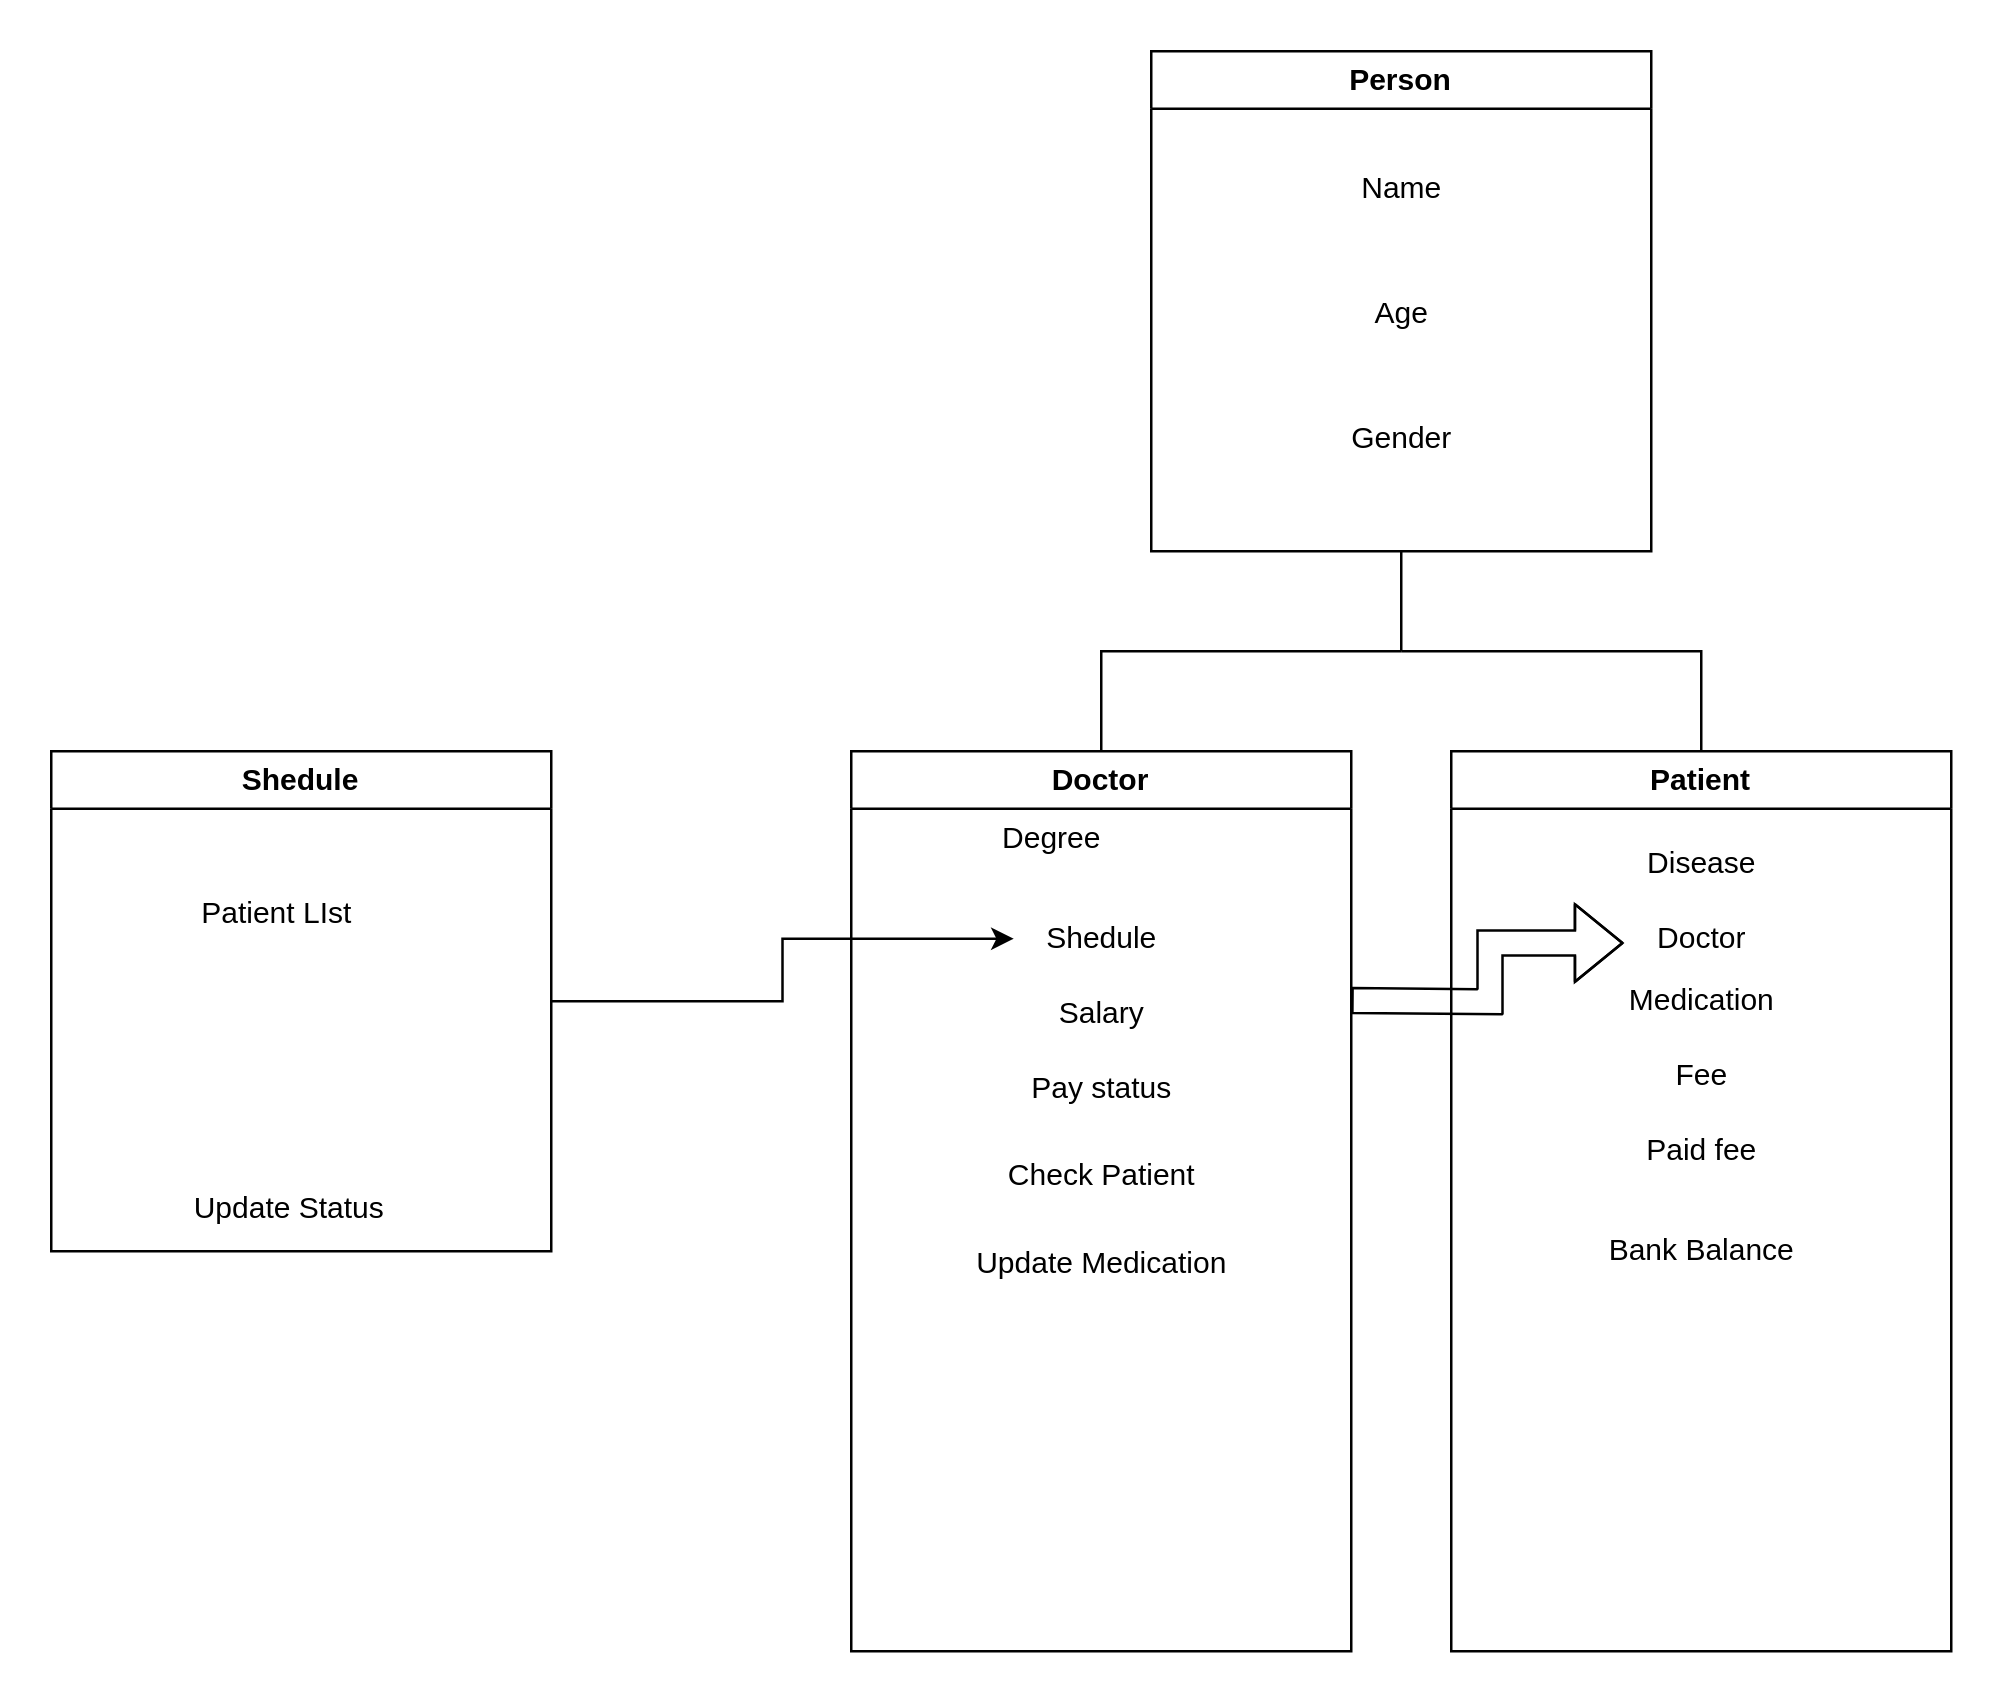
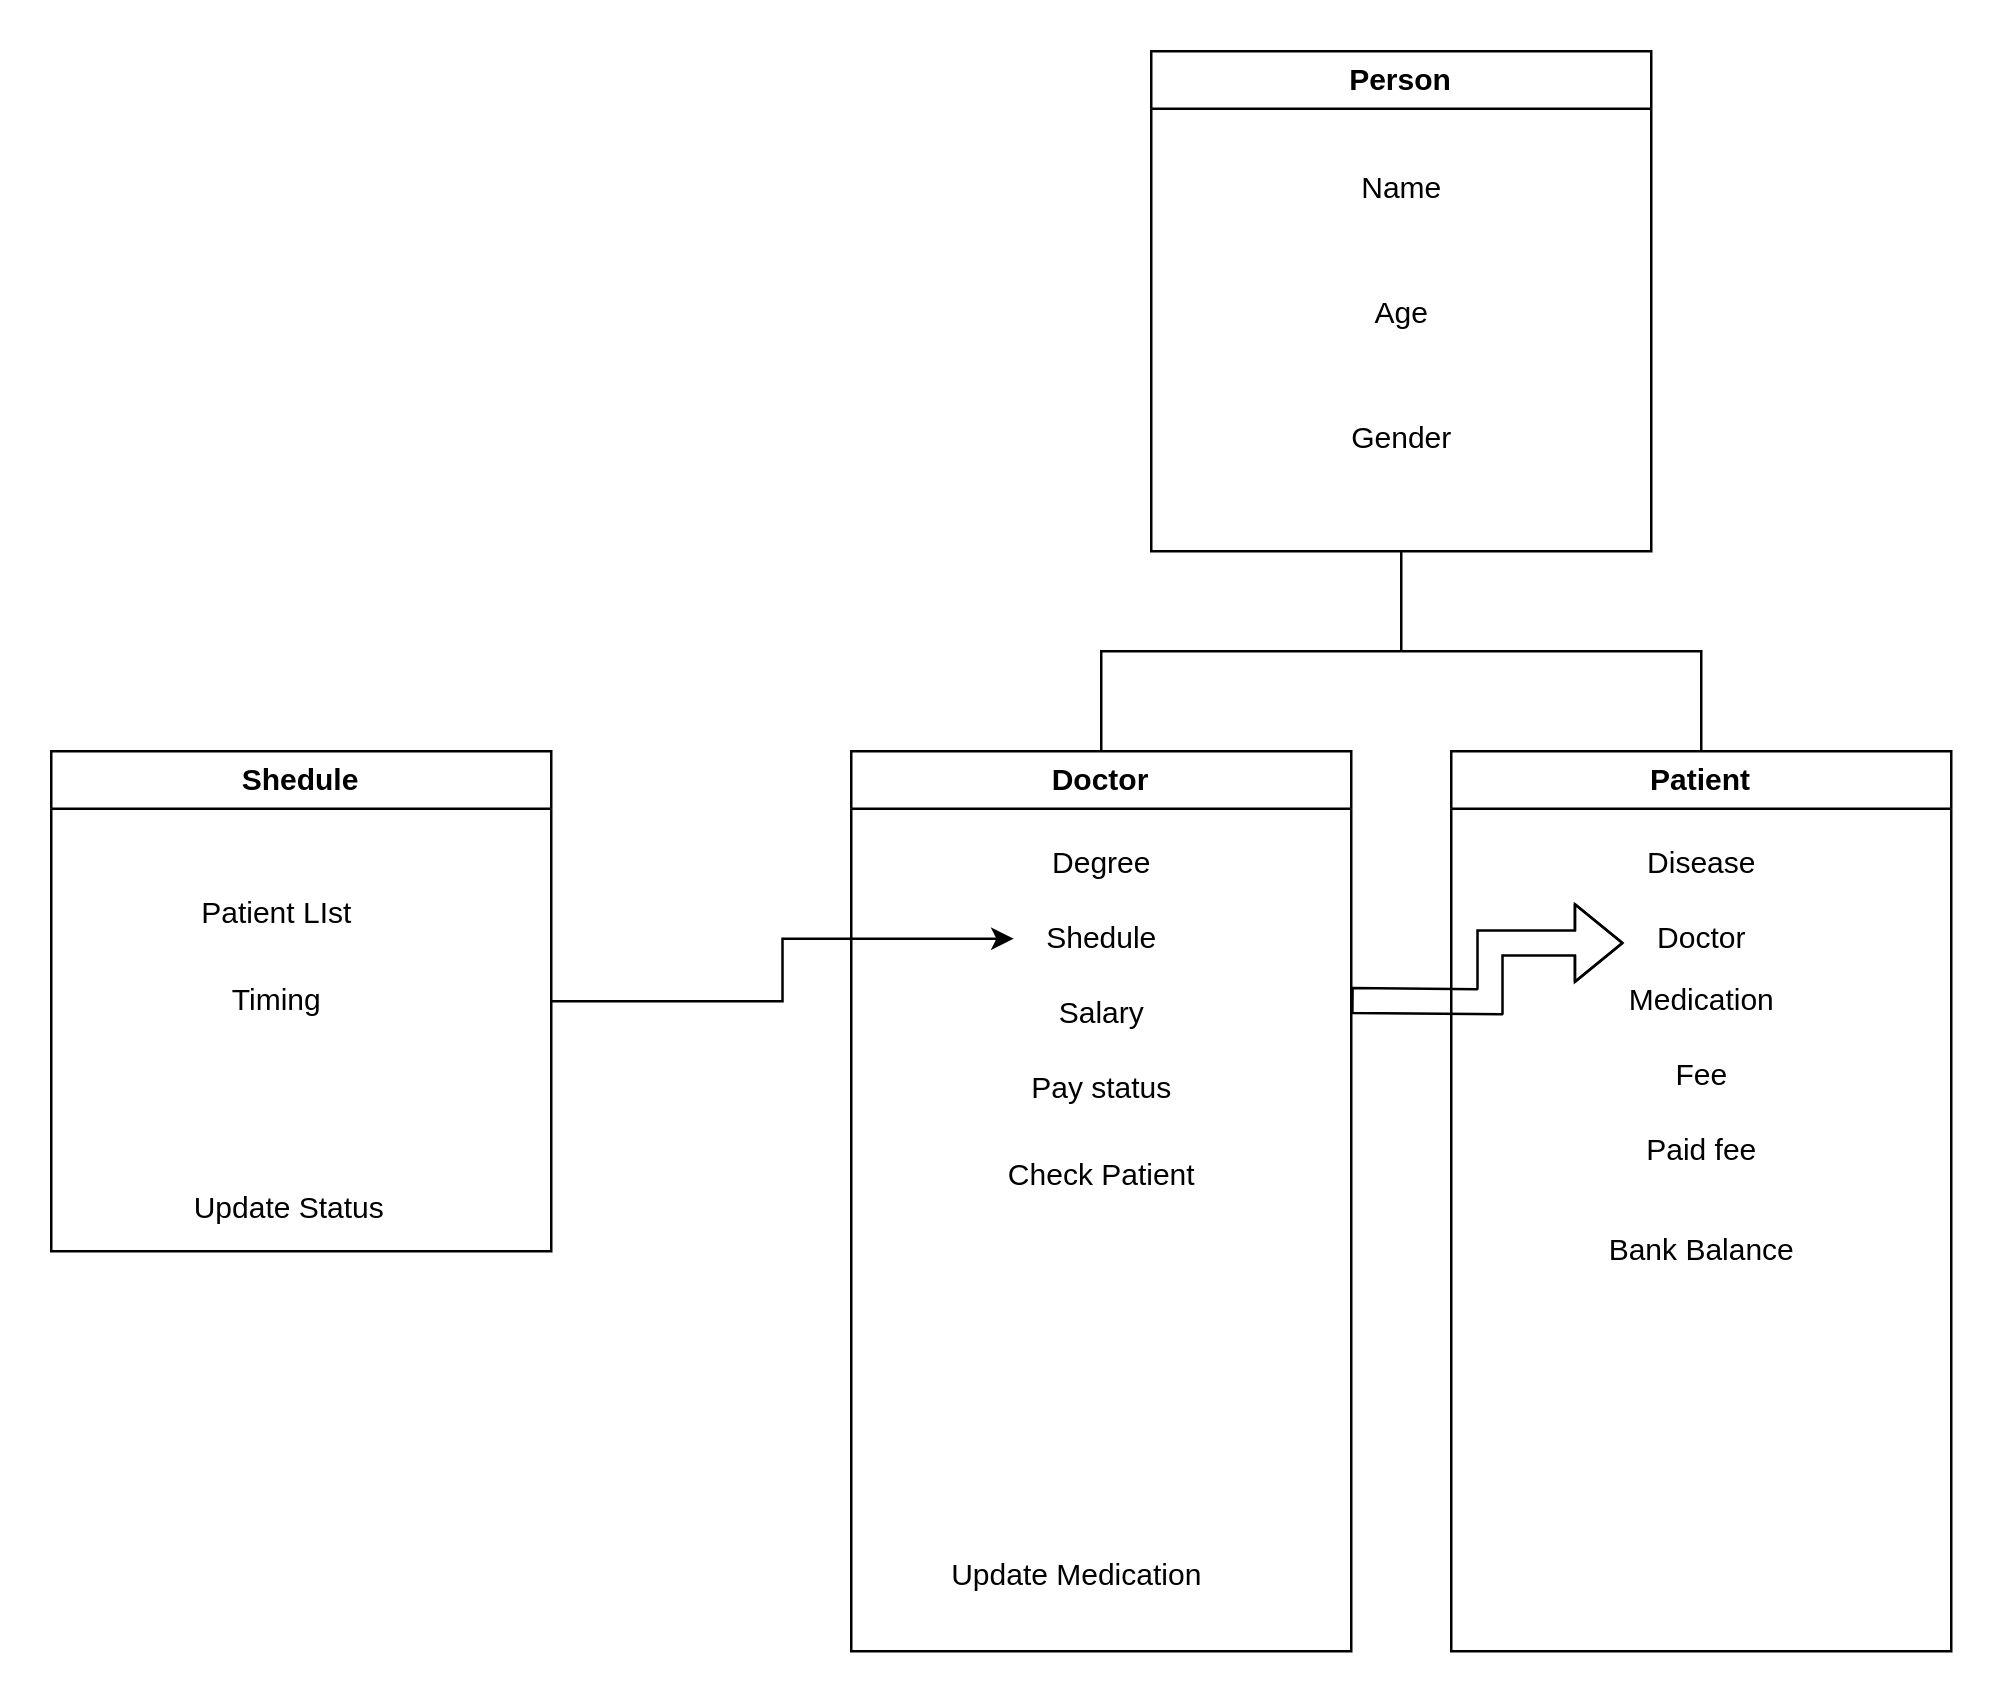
(1051, 839) -> (1101, 864)
none -> (276, 1001)
(1101, 1264) -> (1076, 1576)
